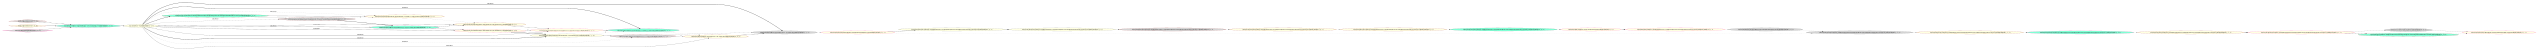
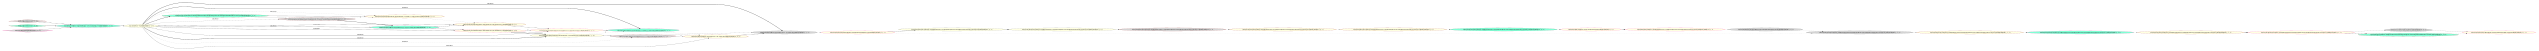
(28, 26) -> (28, 26)
